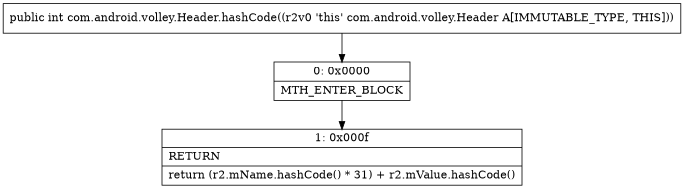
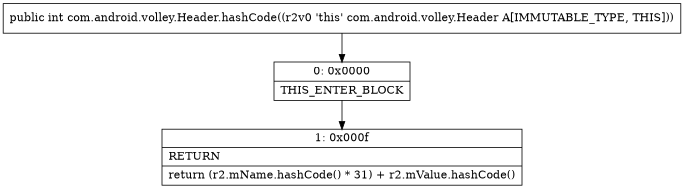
(342, 90) -> (342, 90)
